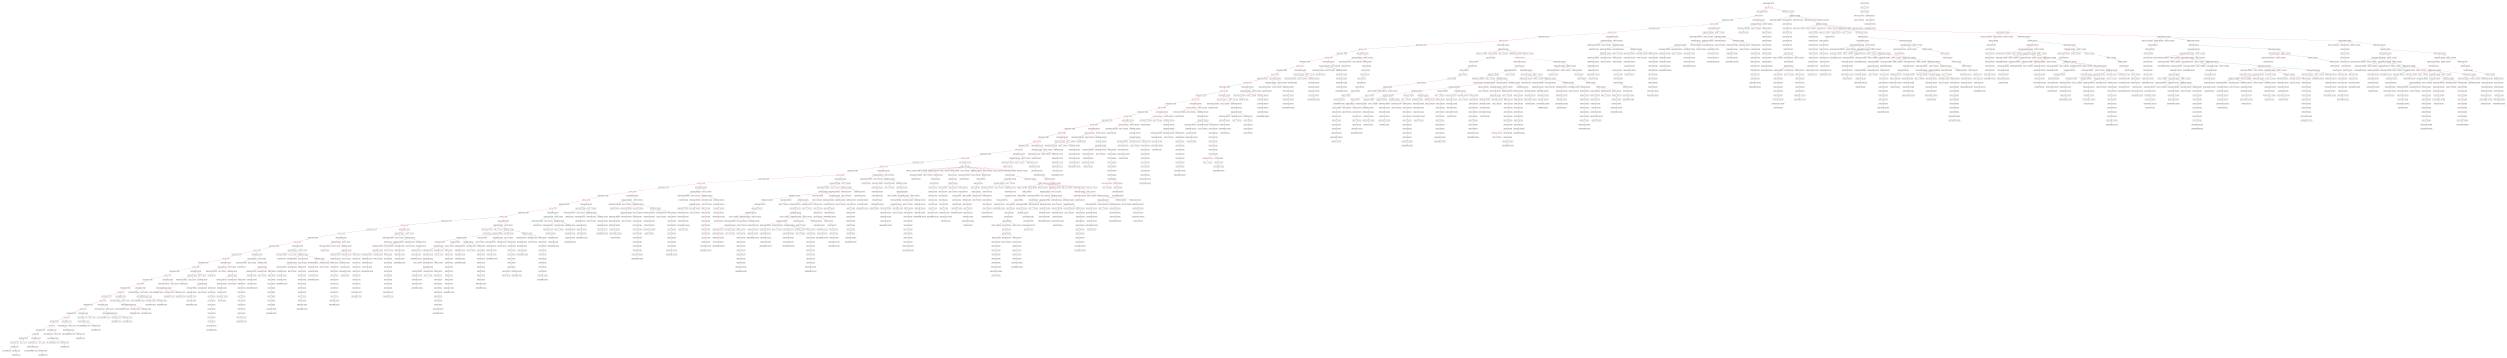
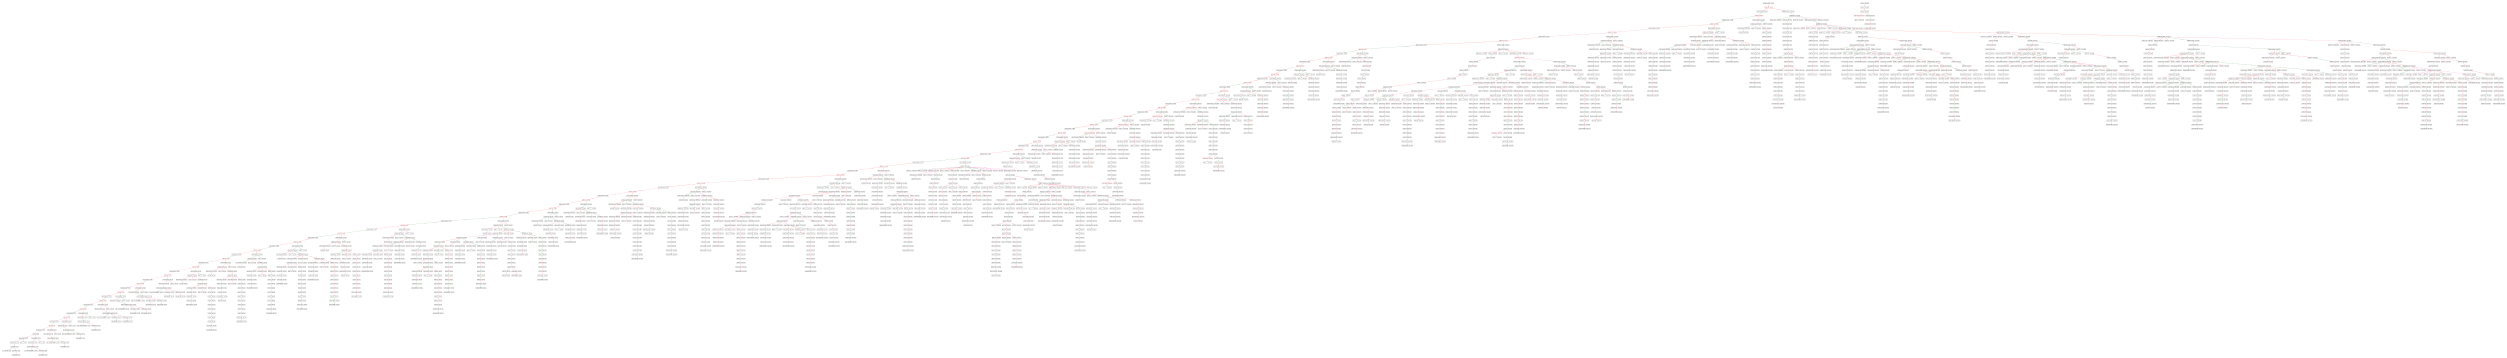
none -> (1617, 66)
